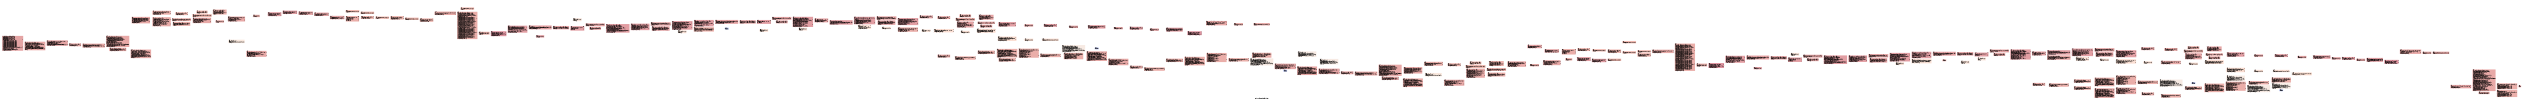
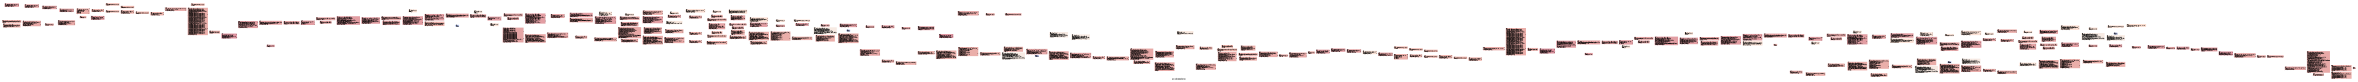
(577, 20) -> none
none -> (581, 20)
(162, 22) -> none
(1535, 47) -> (1370, 52)
none -> (1354, 51)
(2059, 58) -> (1902, 41)
none -> (1927, 62)
(2214, 62) -> (2049, 32)
(2193, 88) -> (2028, 64)
